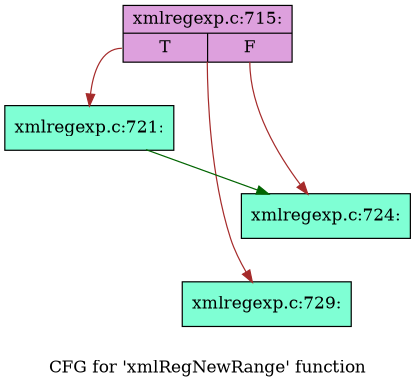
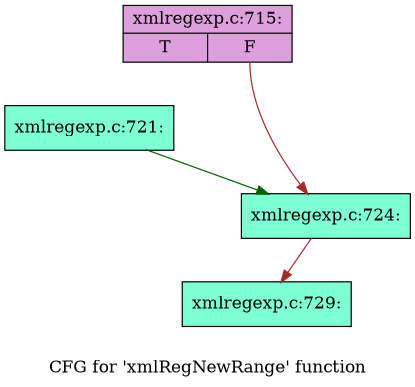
(99, 65) -> none
(214, 164) -> (300, 255)
